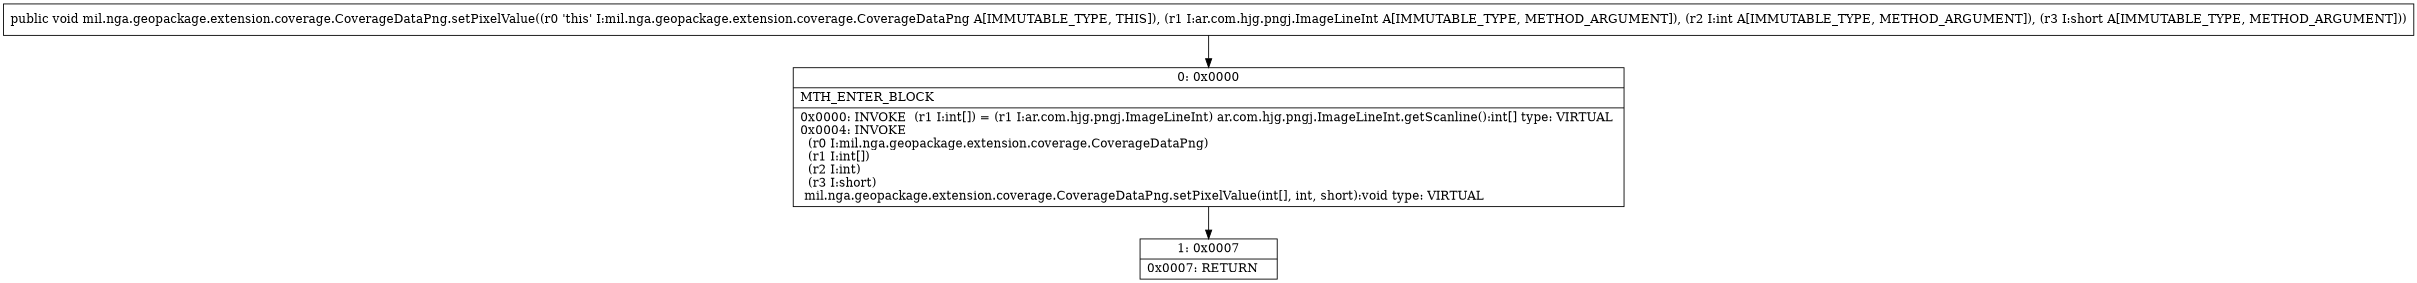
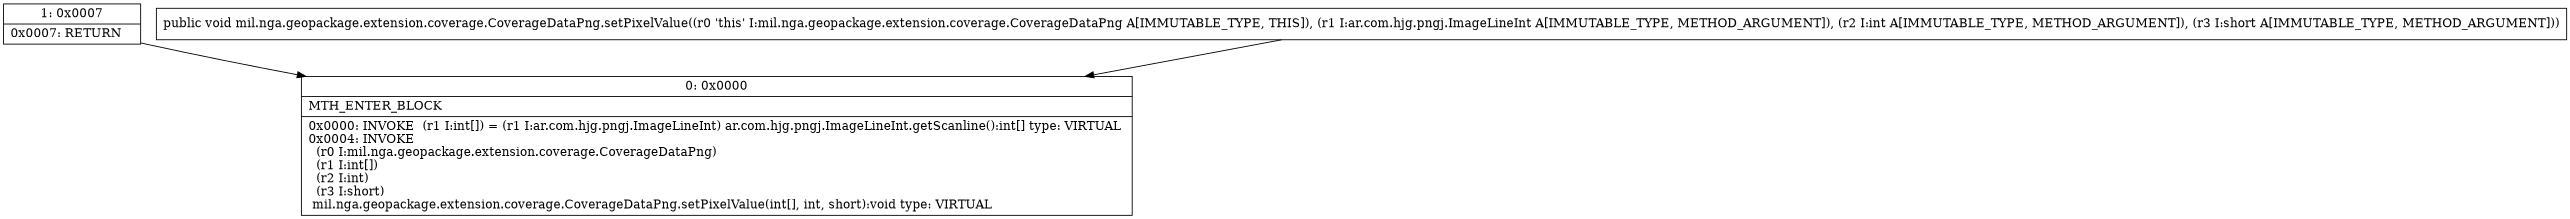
(1209, 218) -> (219, 59)
